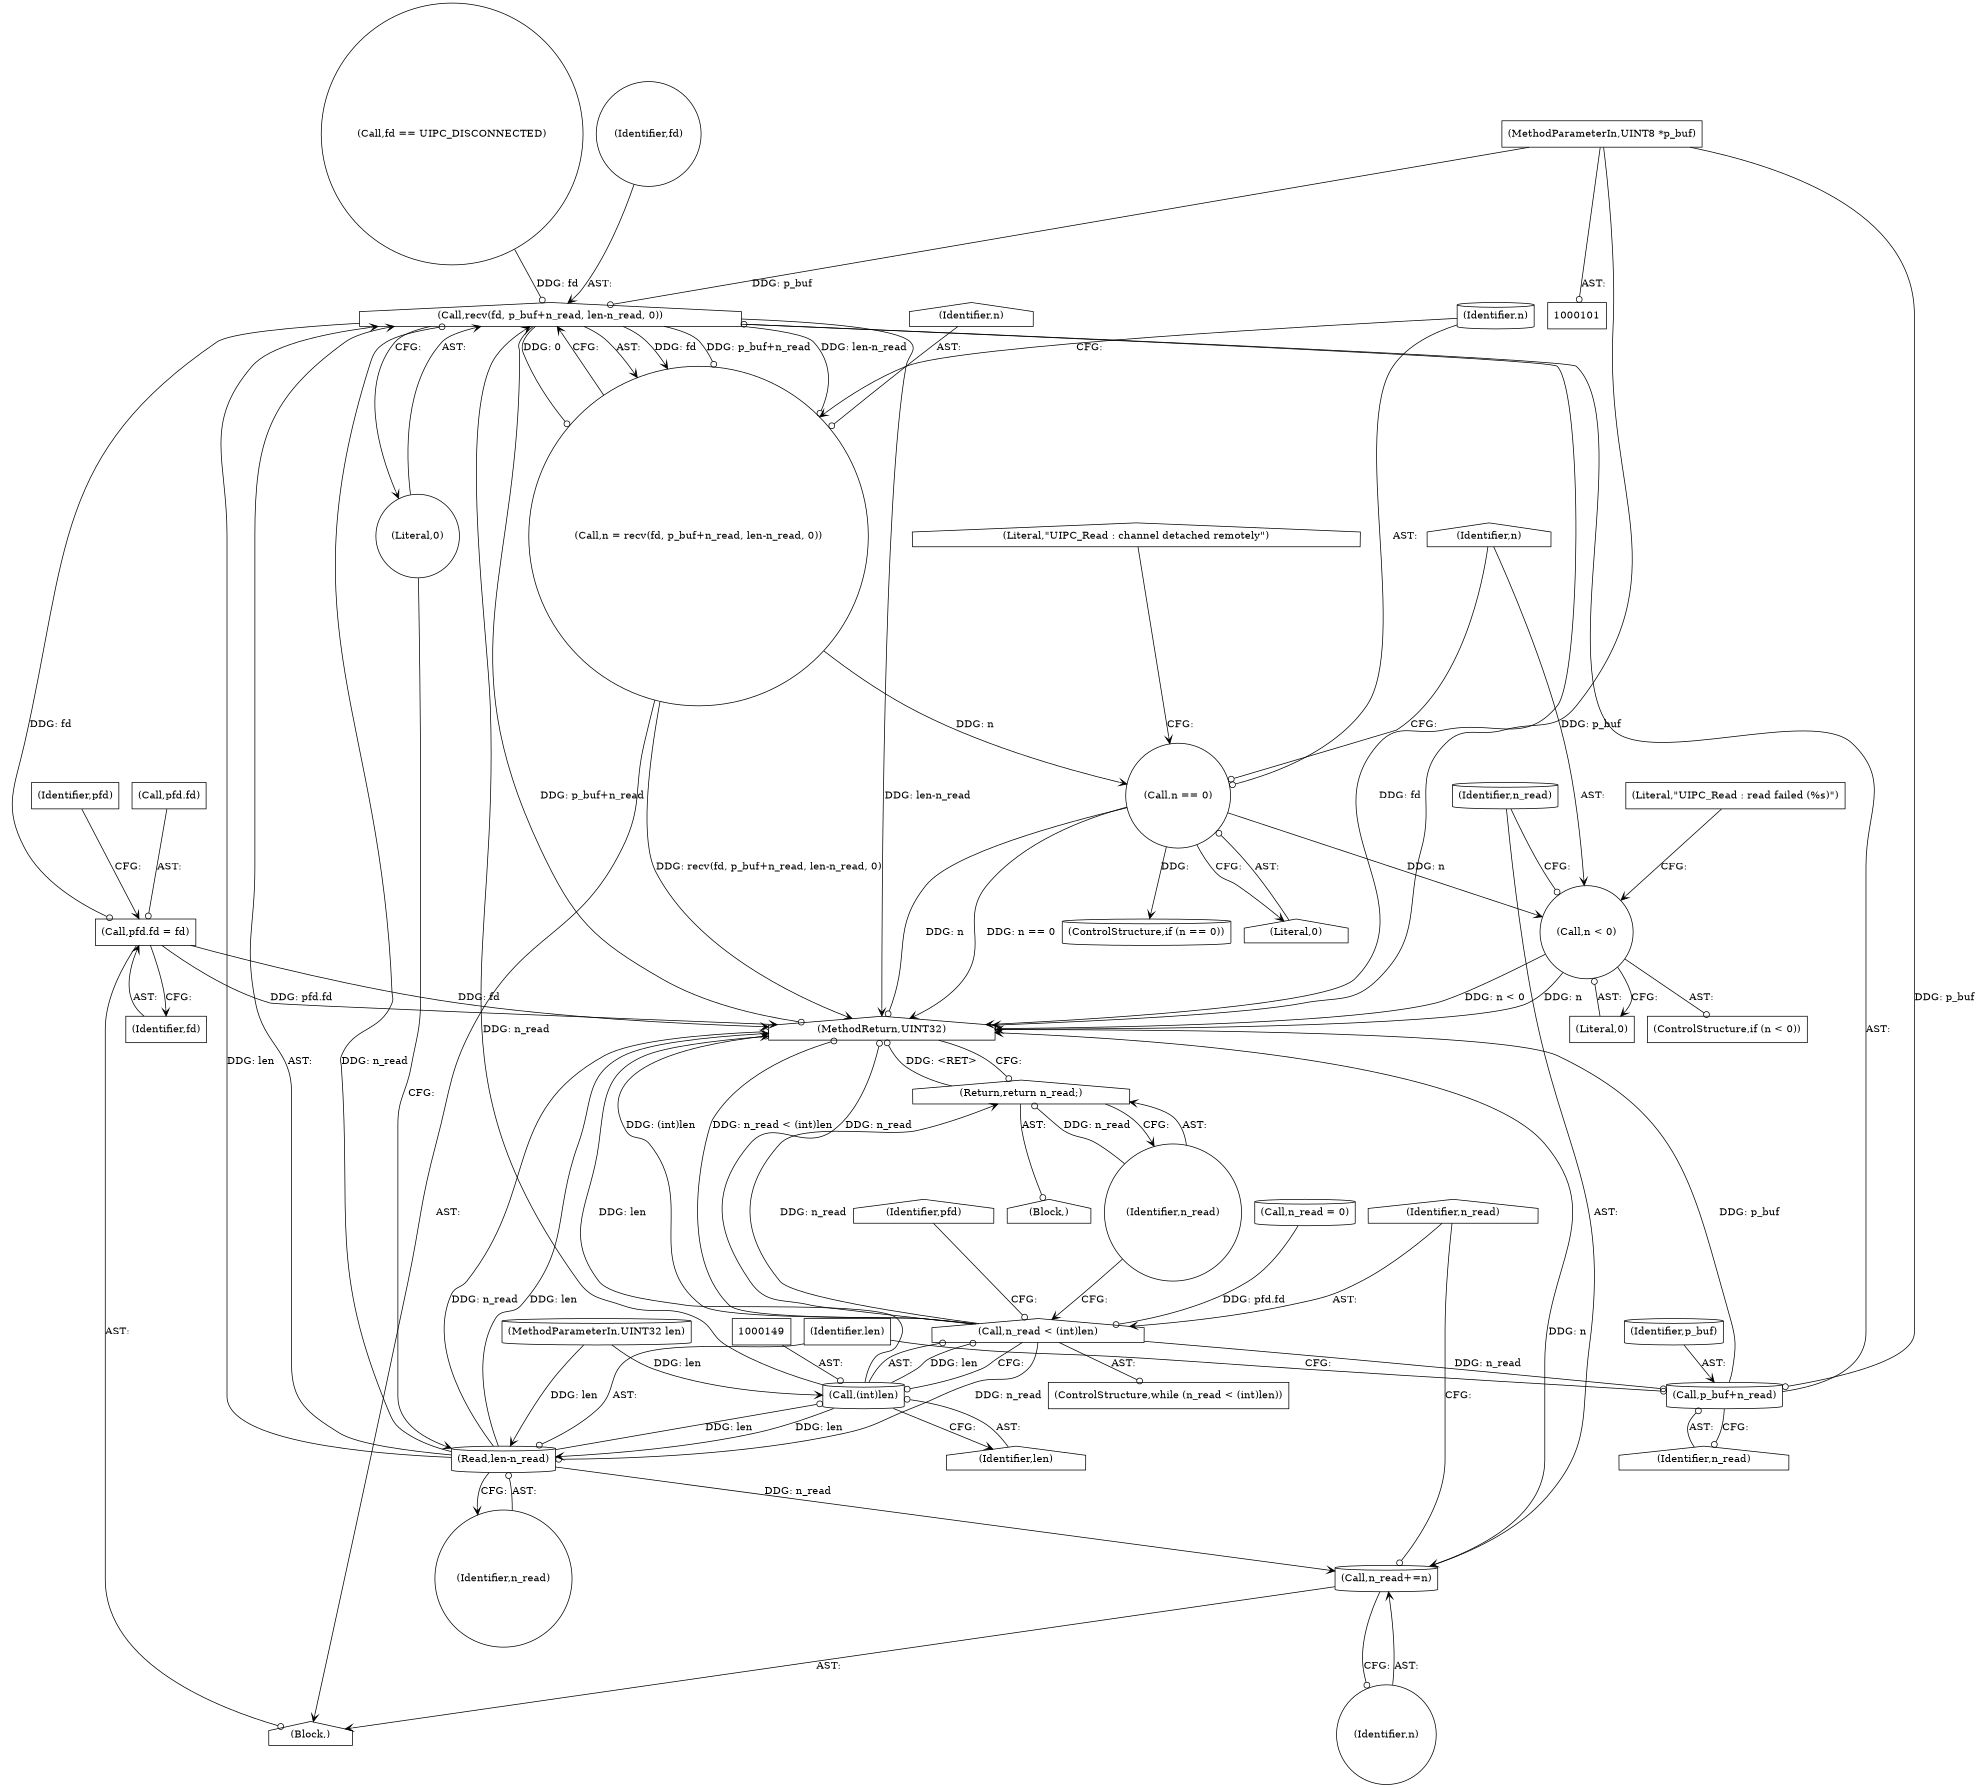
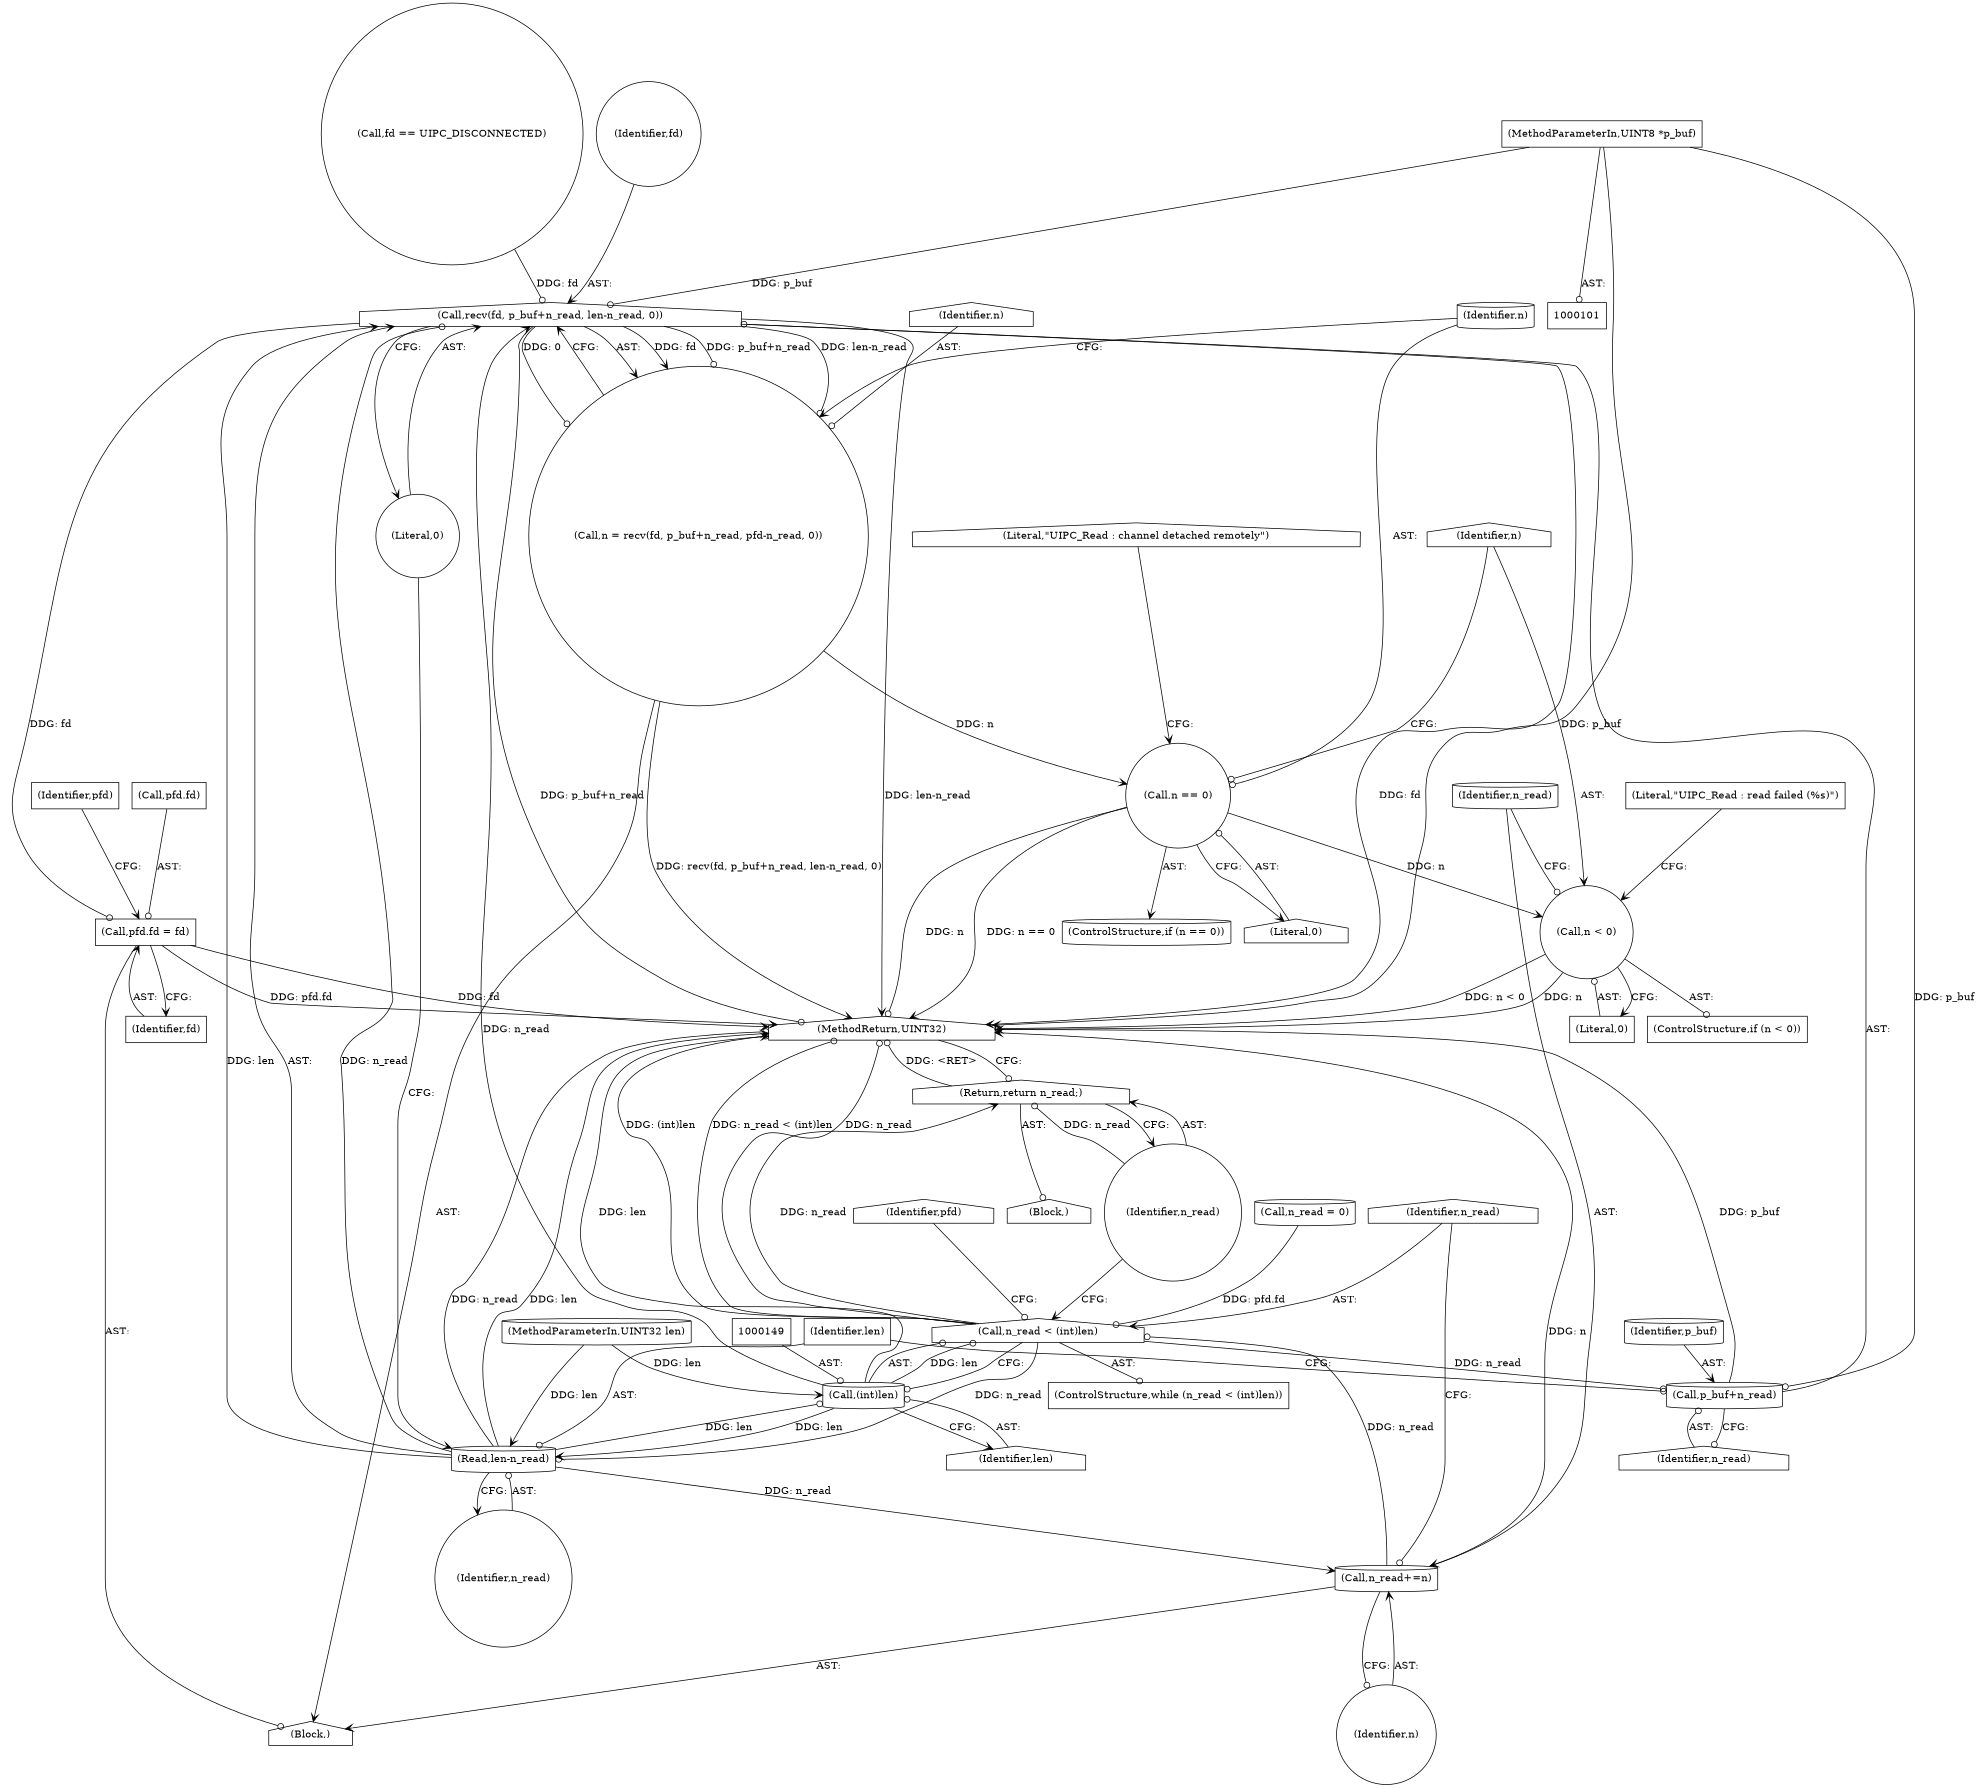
(699, 536) -> (699, 536)
(1177, 867) -> (1177, 867)
none -> (1337, 1378)
